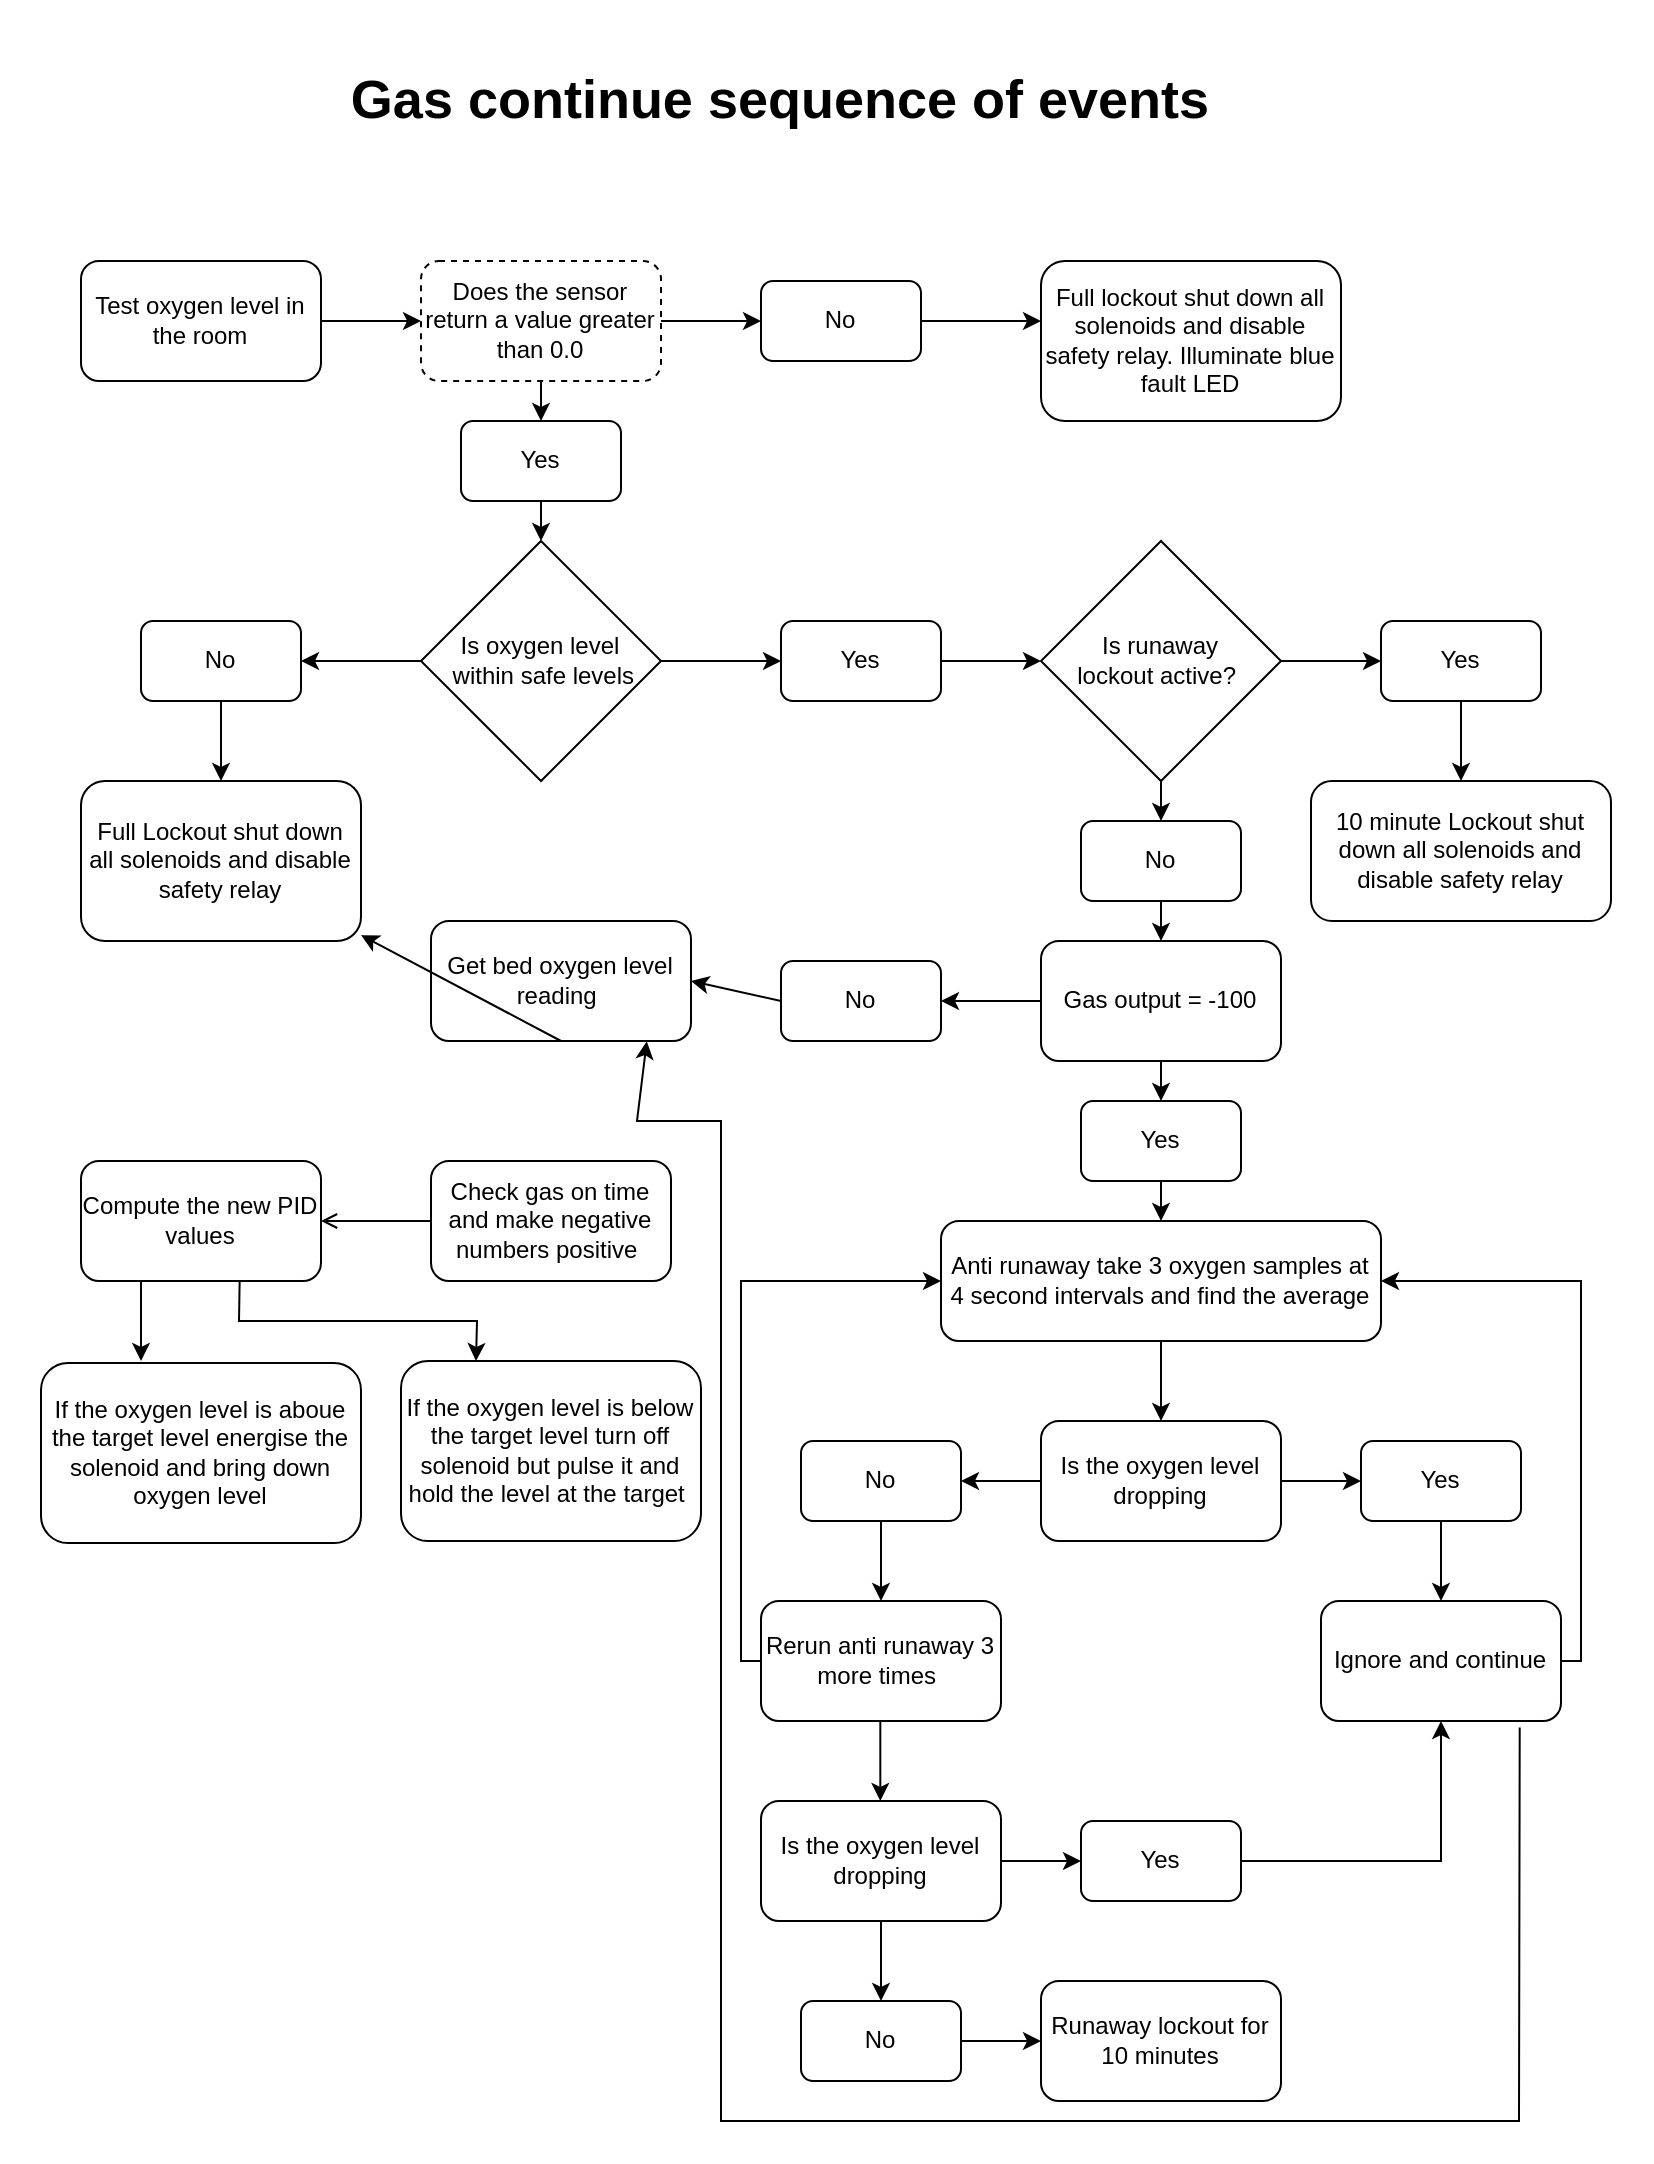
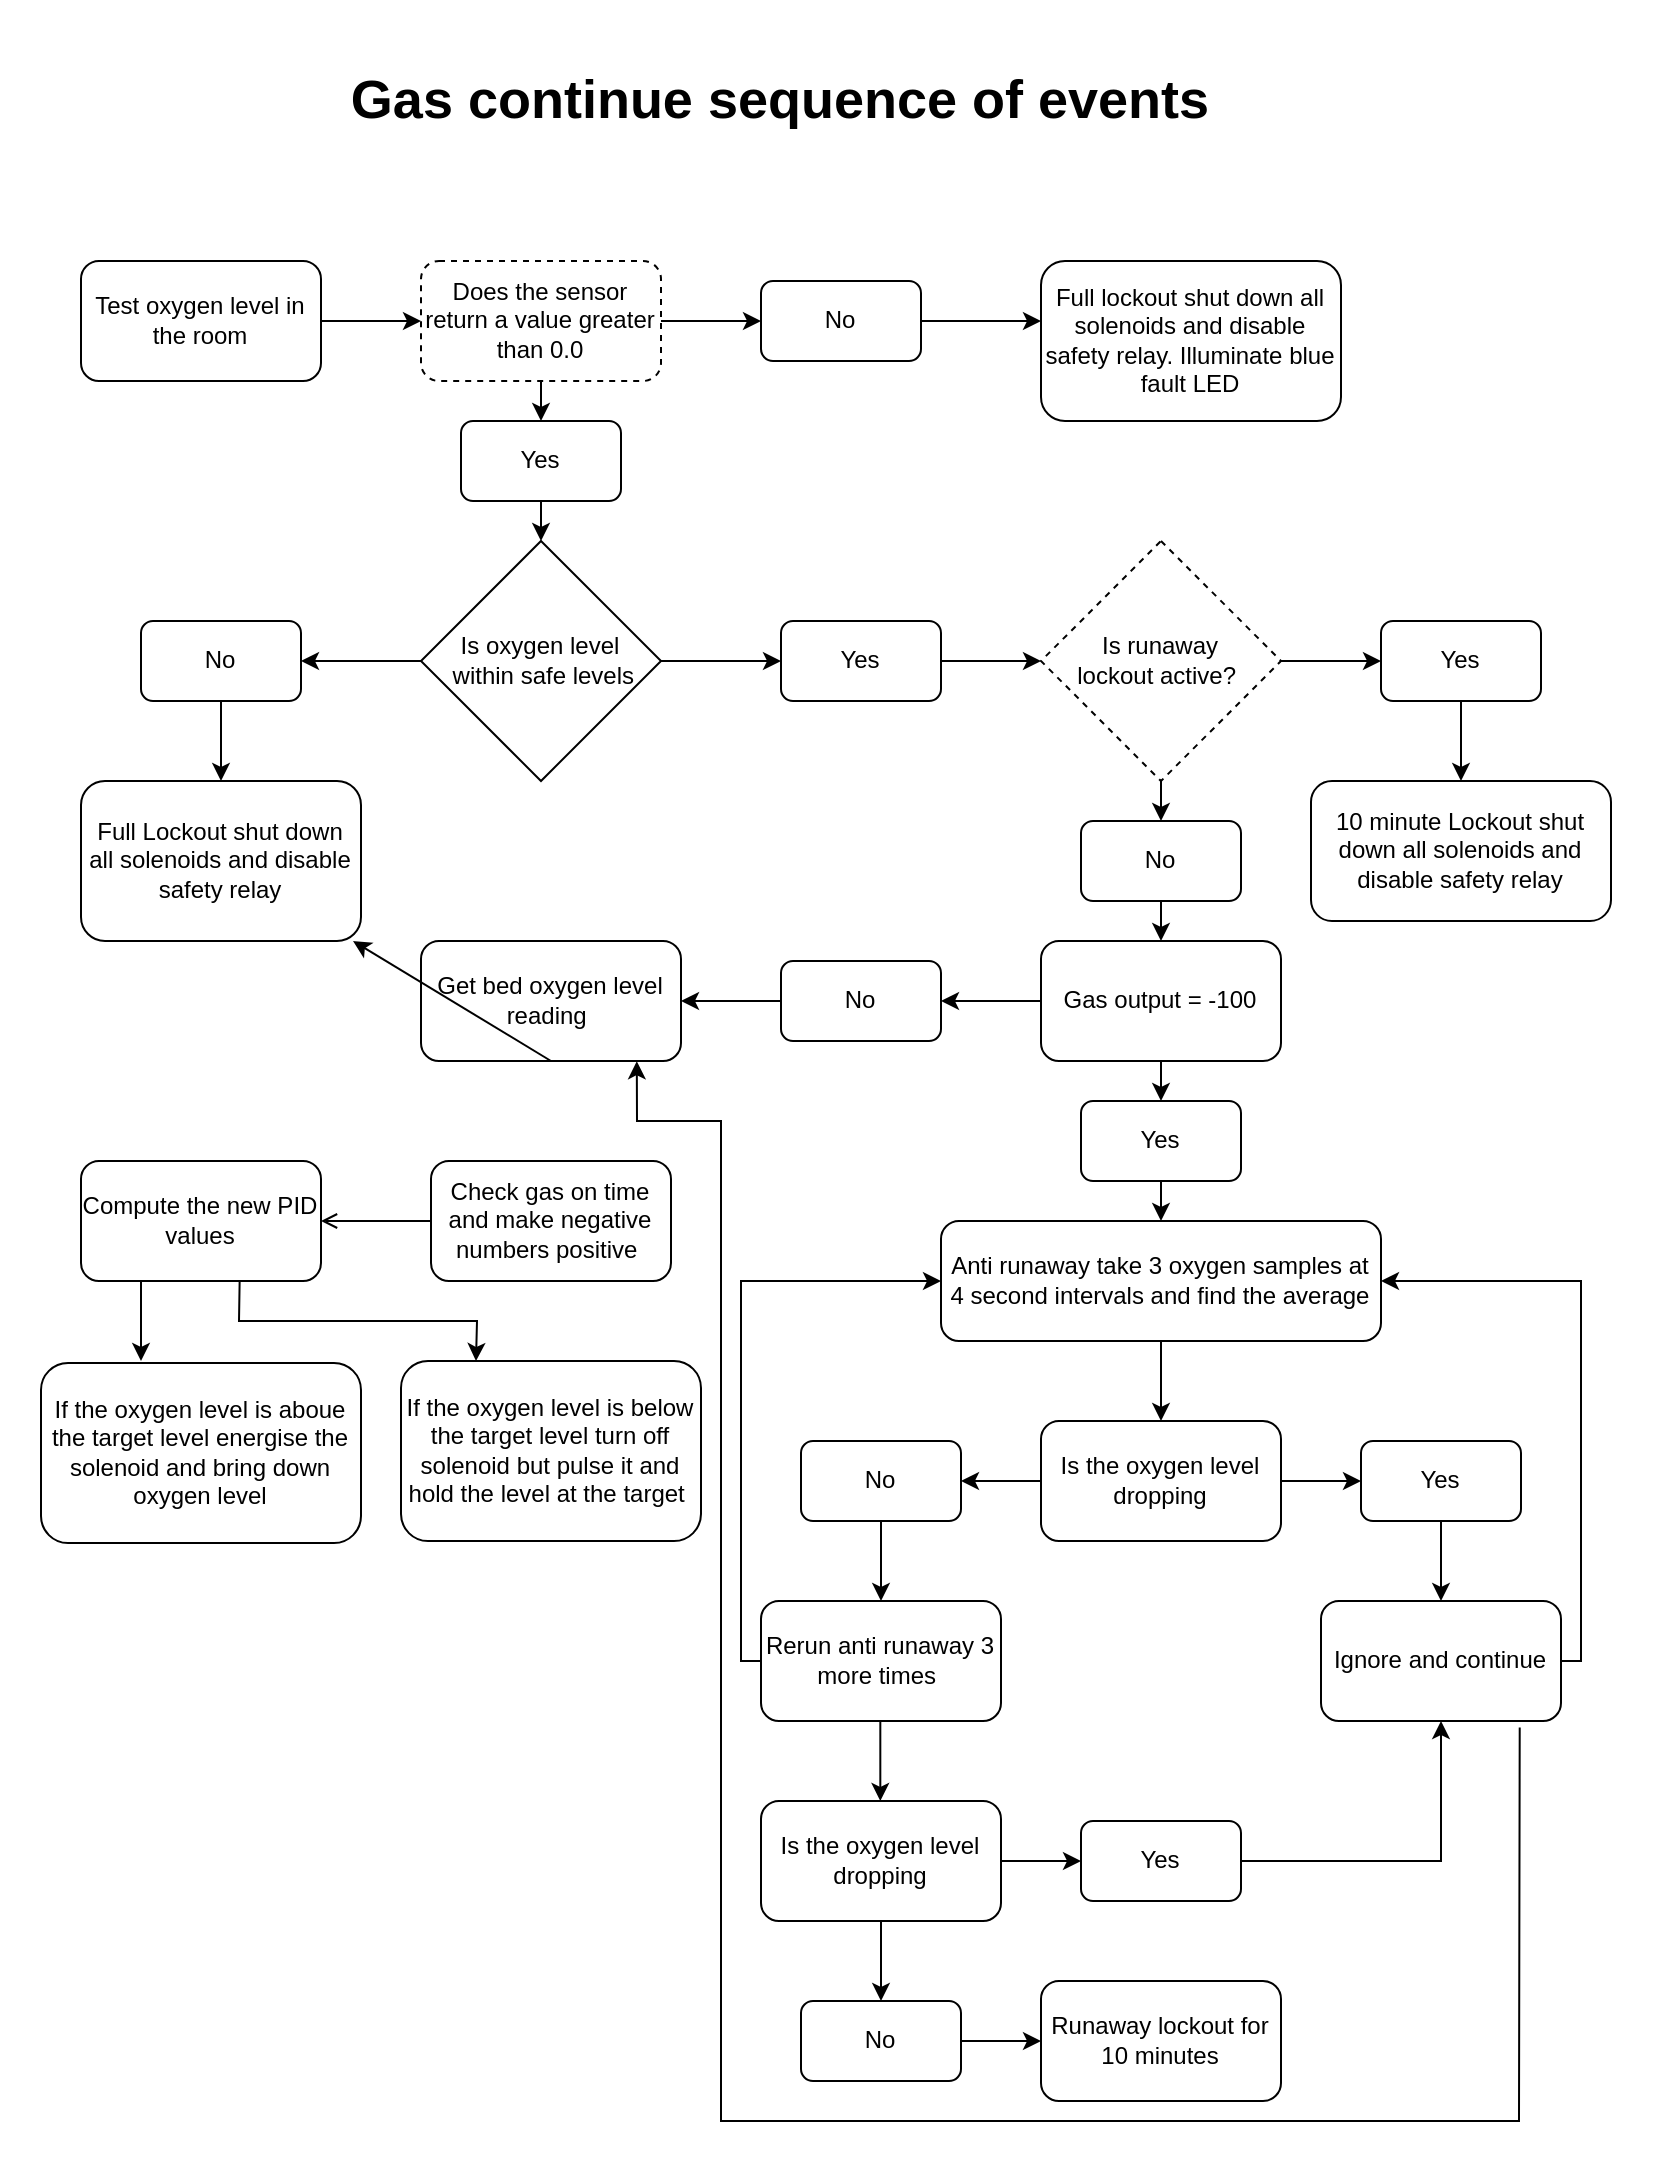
(1161, 661) -> (1161, 661)
(561, 981) -> (551, 1001)
